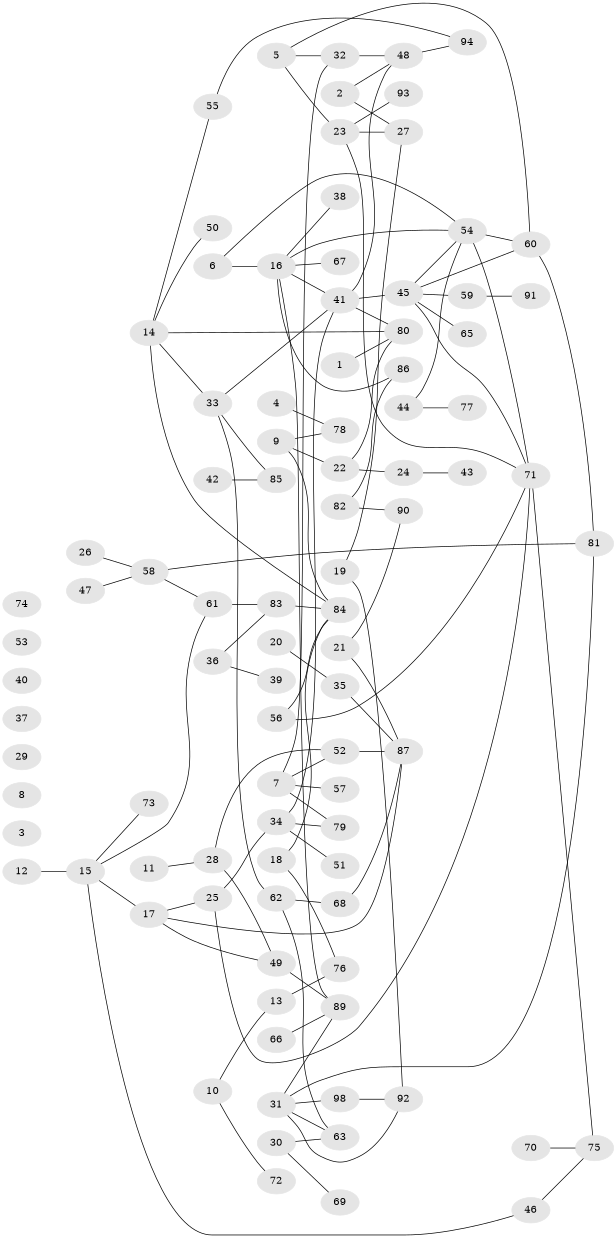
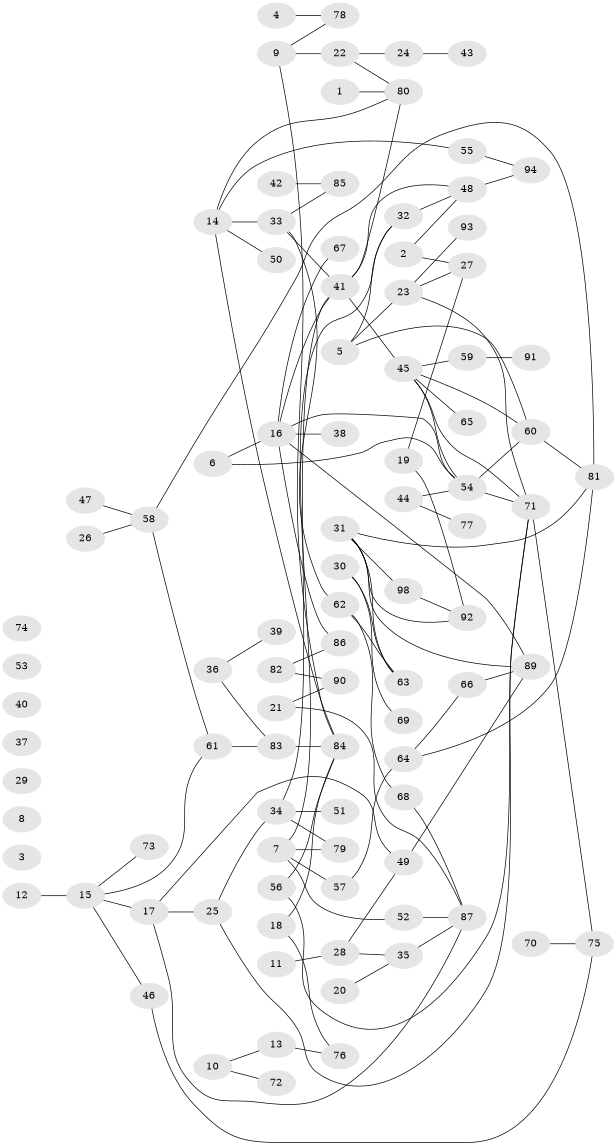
none -> (404, 759)
(247, 774) -> (372, 954)
